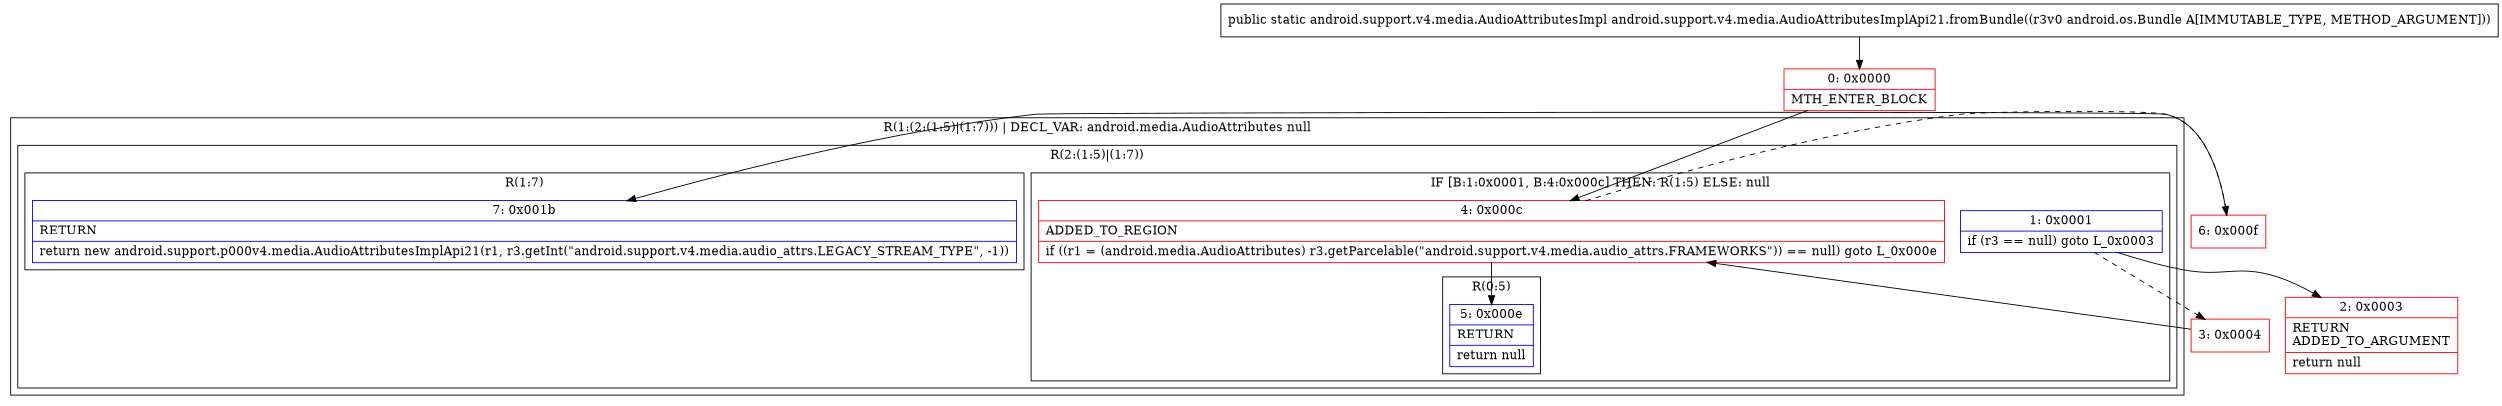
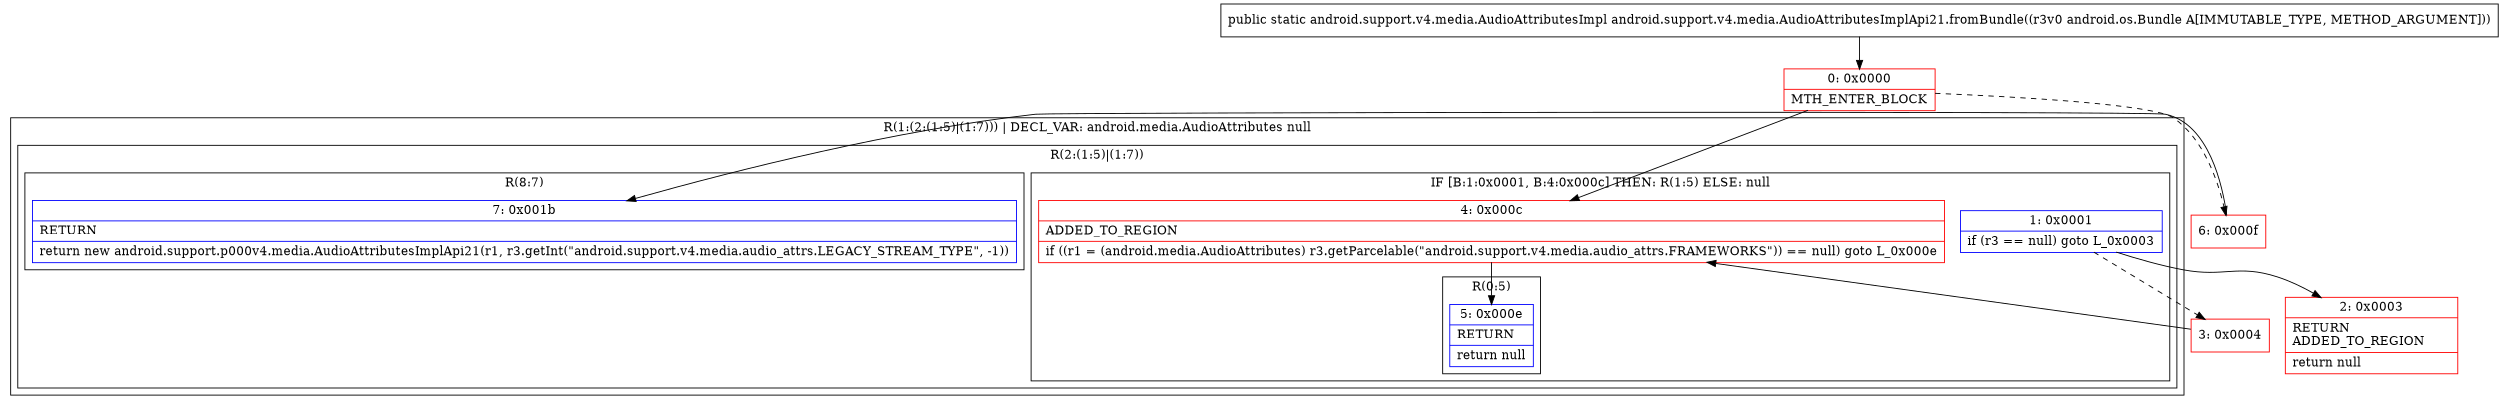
(1894, 124) -> (2107, 105)
(524, 183) -> (524, 183)
(2372, 341) -> (2359, 341)
